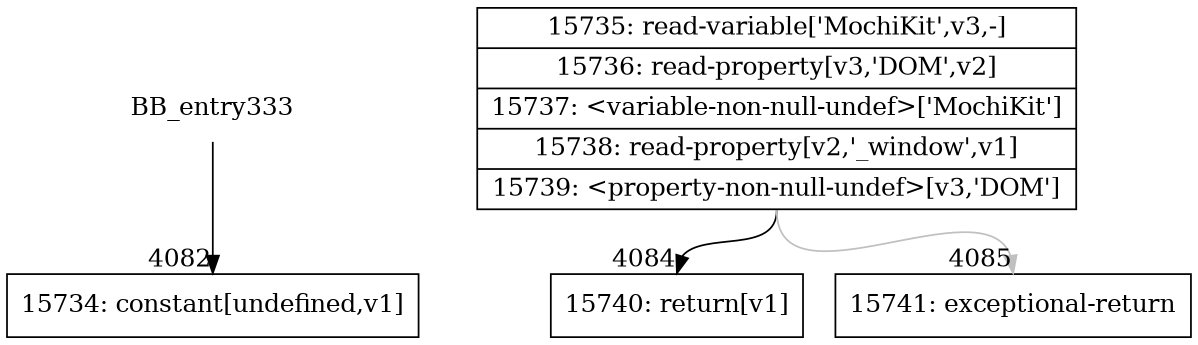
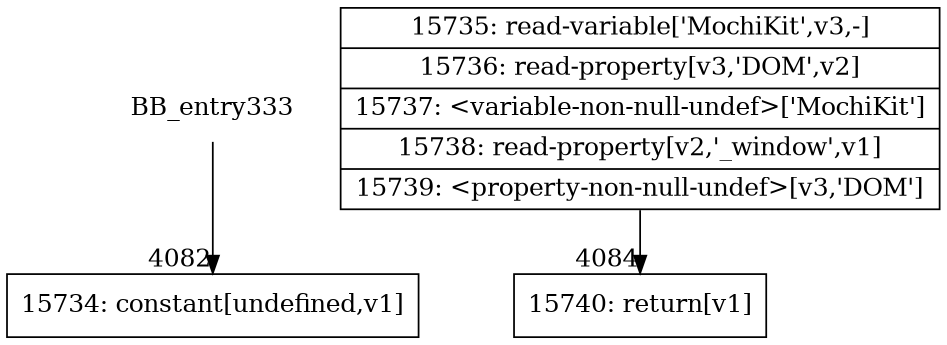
(1013, 306) -> none
